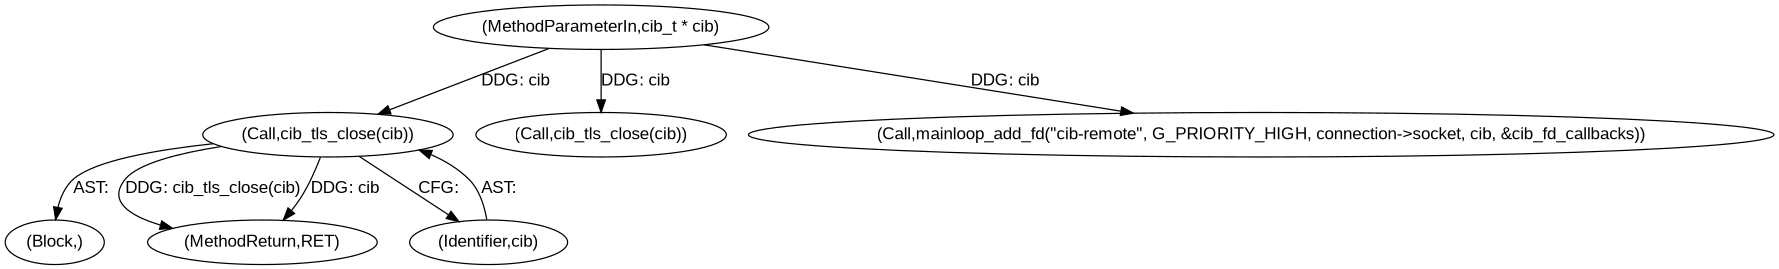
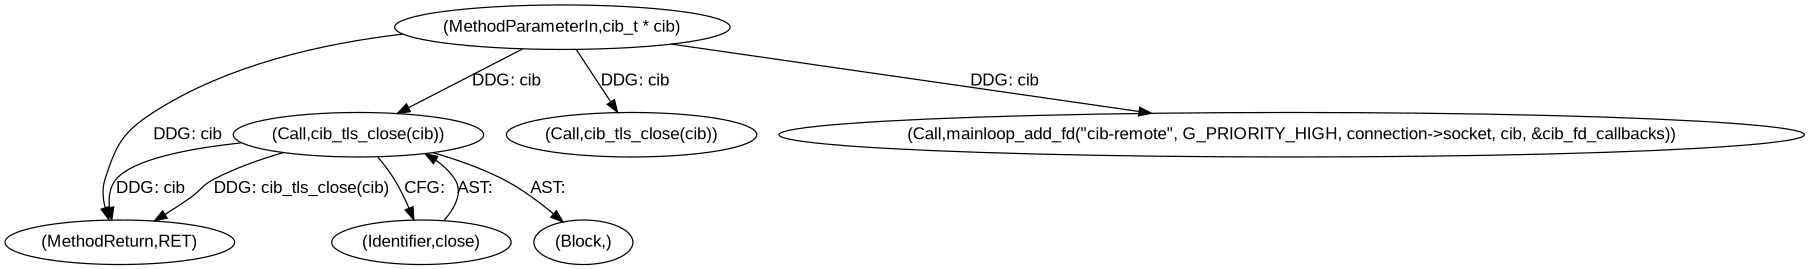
none -> (220, 78)
(489, 242) -> (421, 242)
